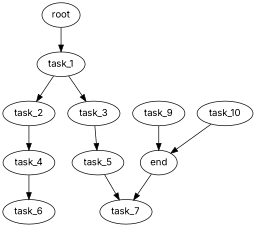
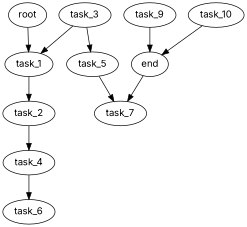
(75, 86) -> (60, 37)
